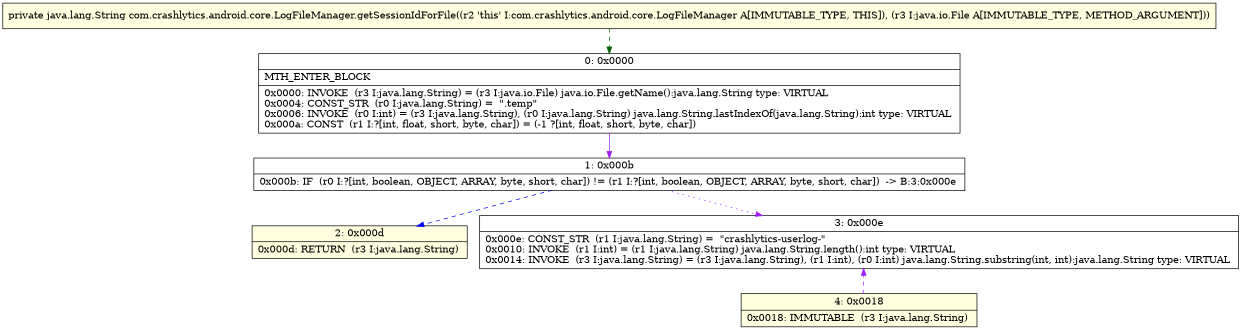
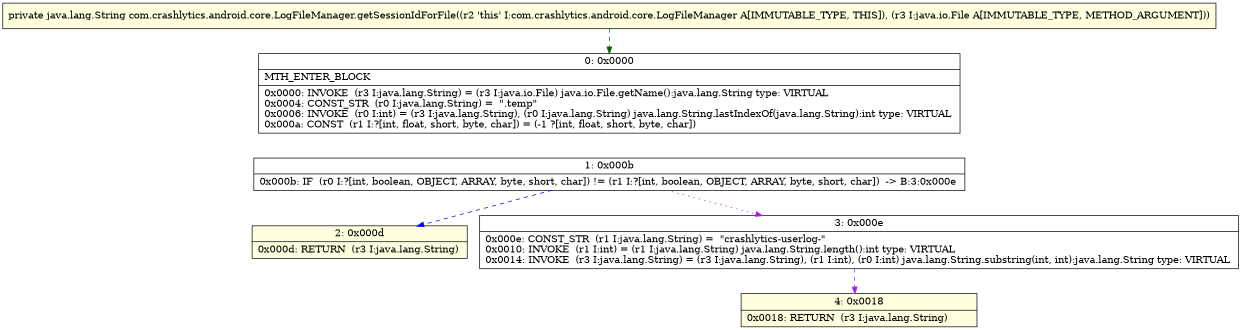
(609, 142) -> none
(864, 285) -> (854, 278)
(859, 318) -> (849, 318)
